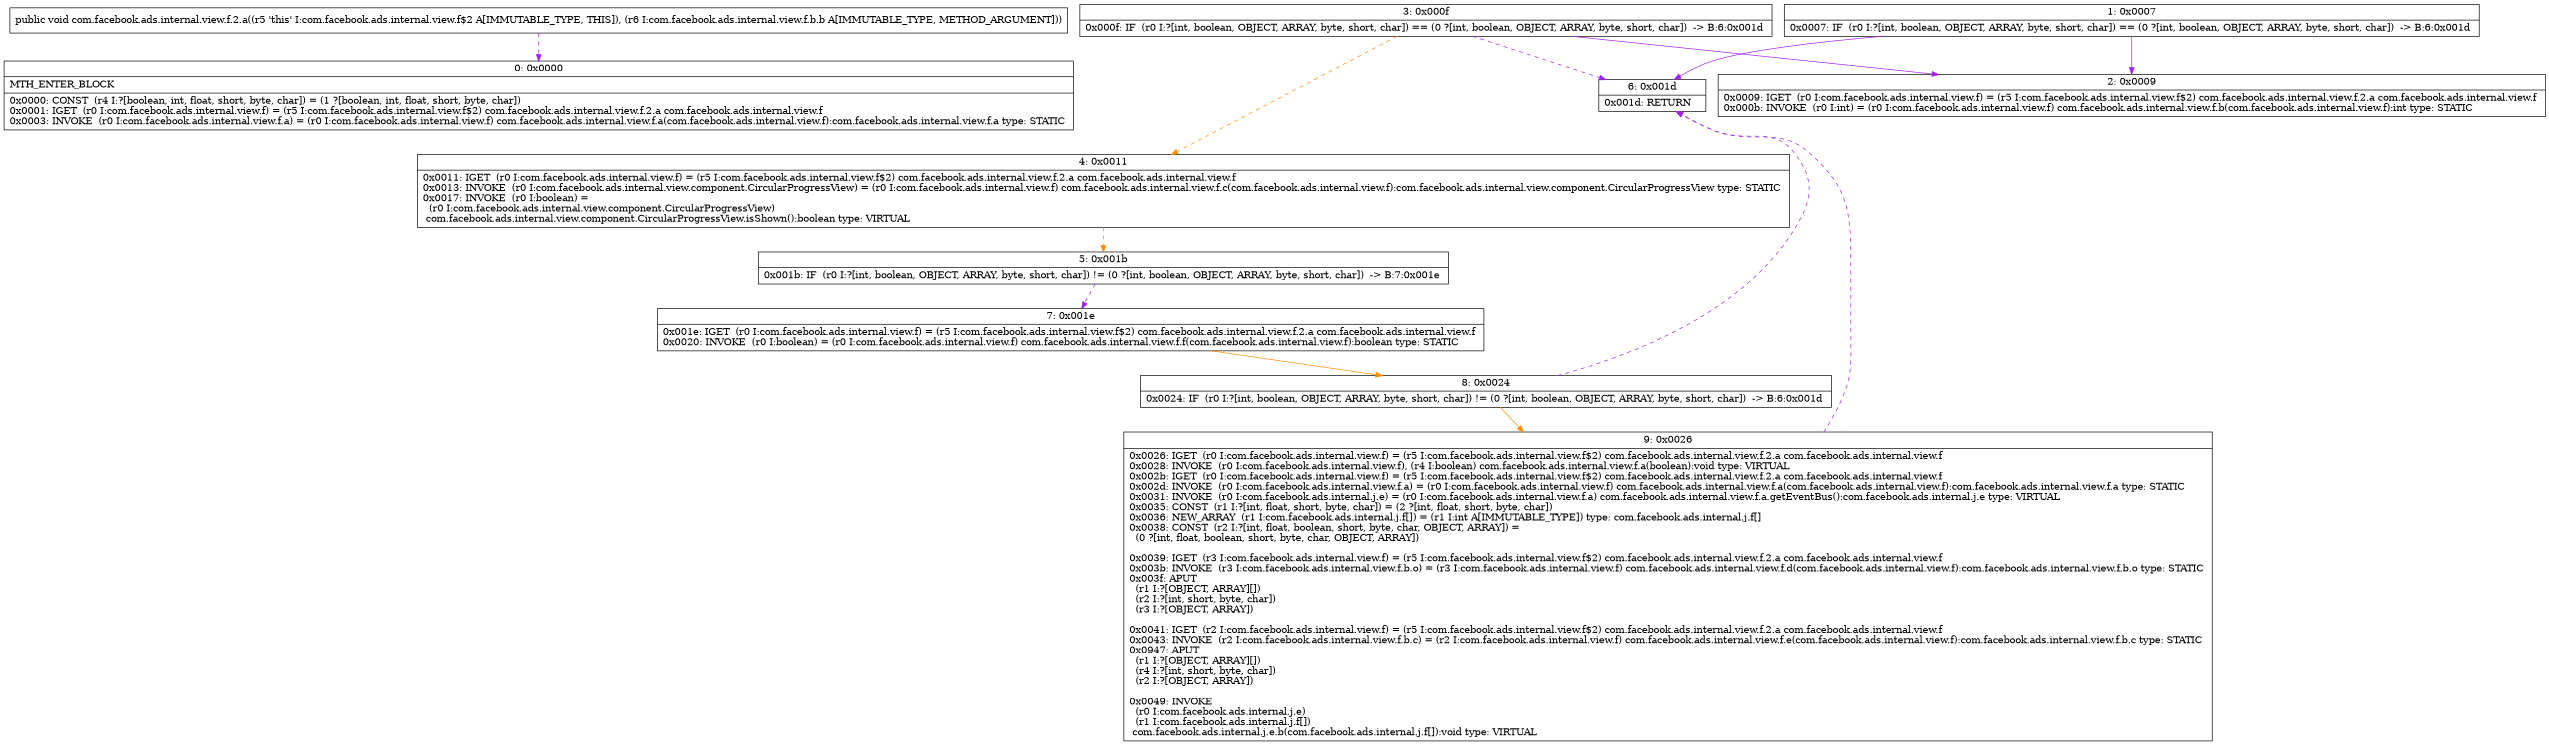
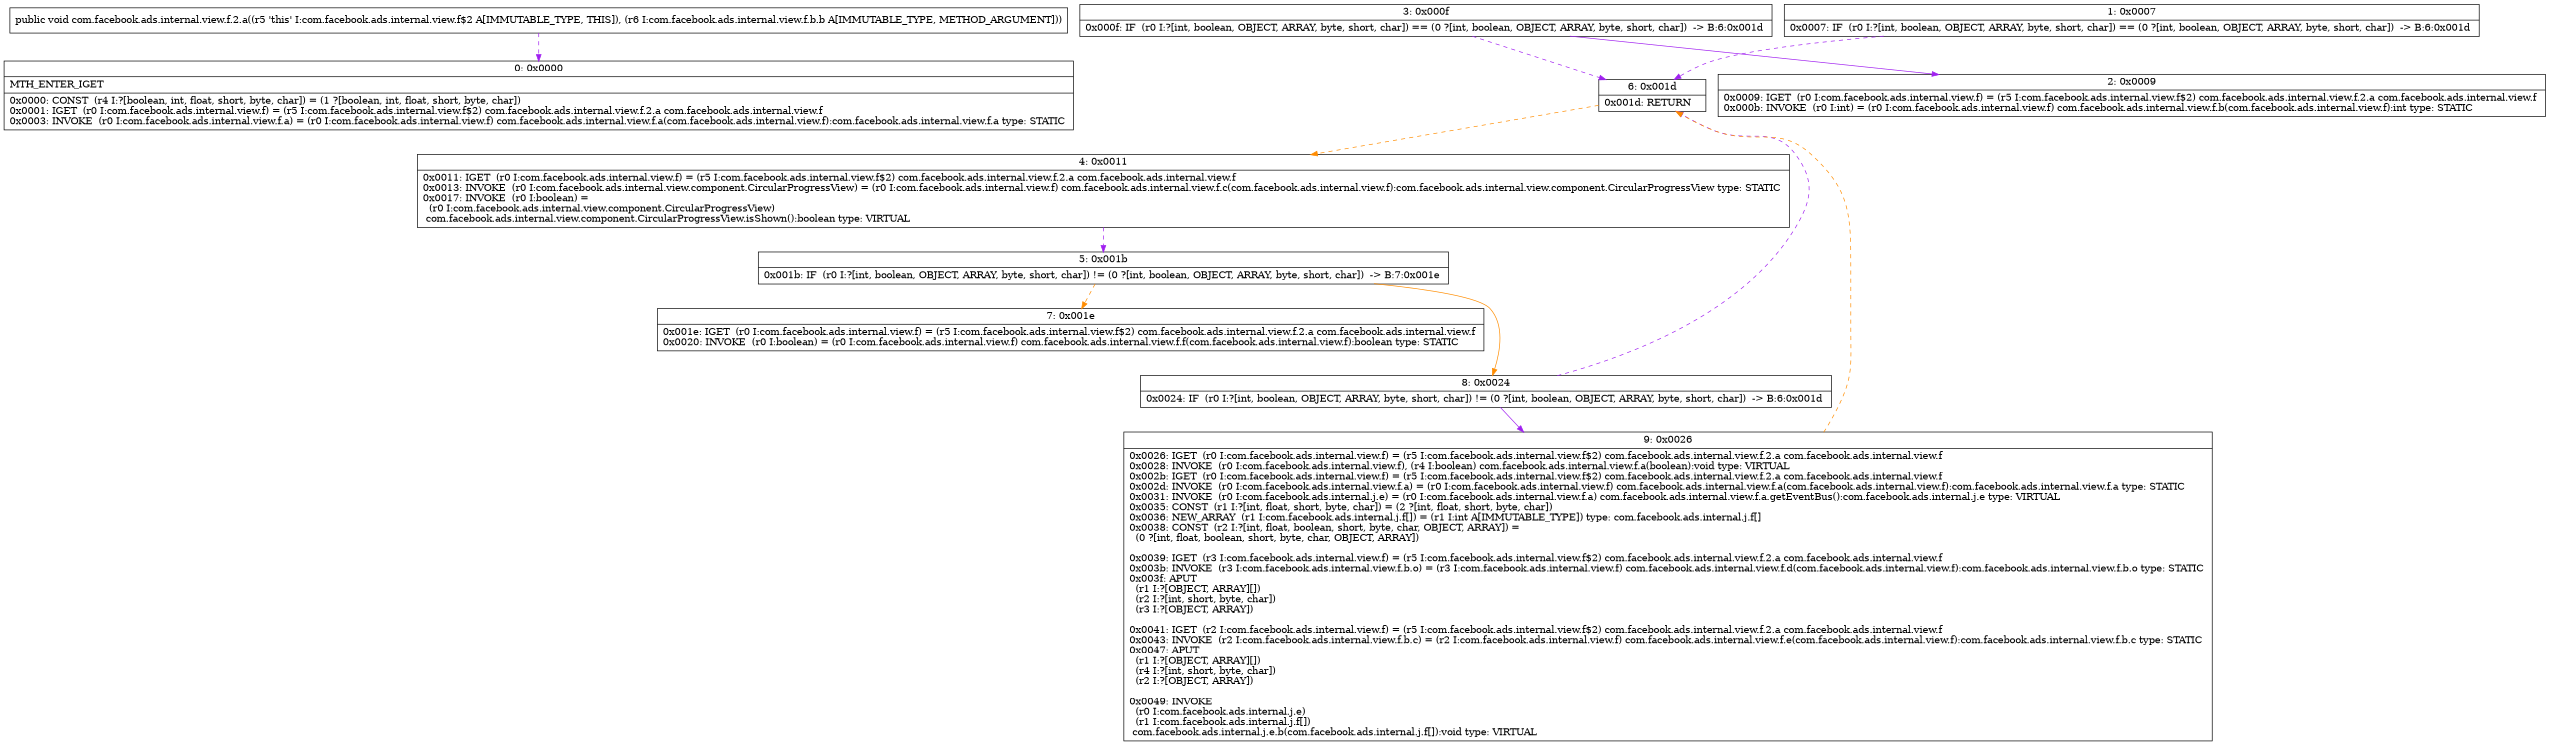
(1780, 48) -> (1780, 48)
(2132, 52) -> none
(62, 85) -> (57, 85)
(1287, 94) -> (1458, 129)
(1849, 221) -> (1849, 221)
(1103, 236) -> (1103, 236)
(1090, 293) -> (1090, 293)
(1292, 363) -> (1464, 297)
(1510, 417) -> (1510, 417)
(1167, 651) -> (1167, 651)
